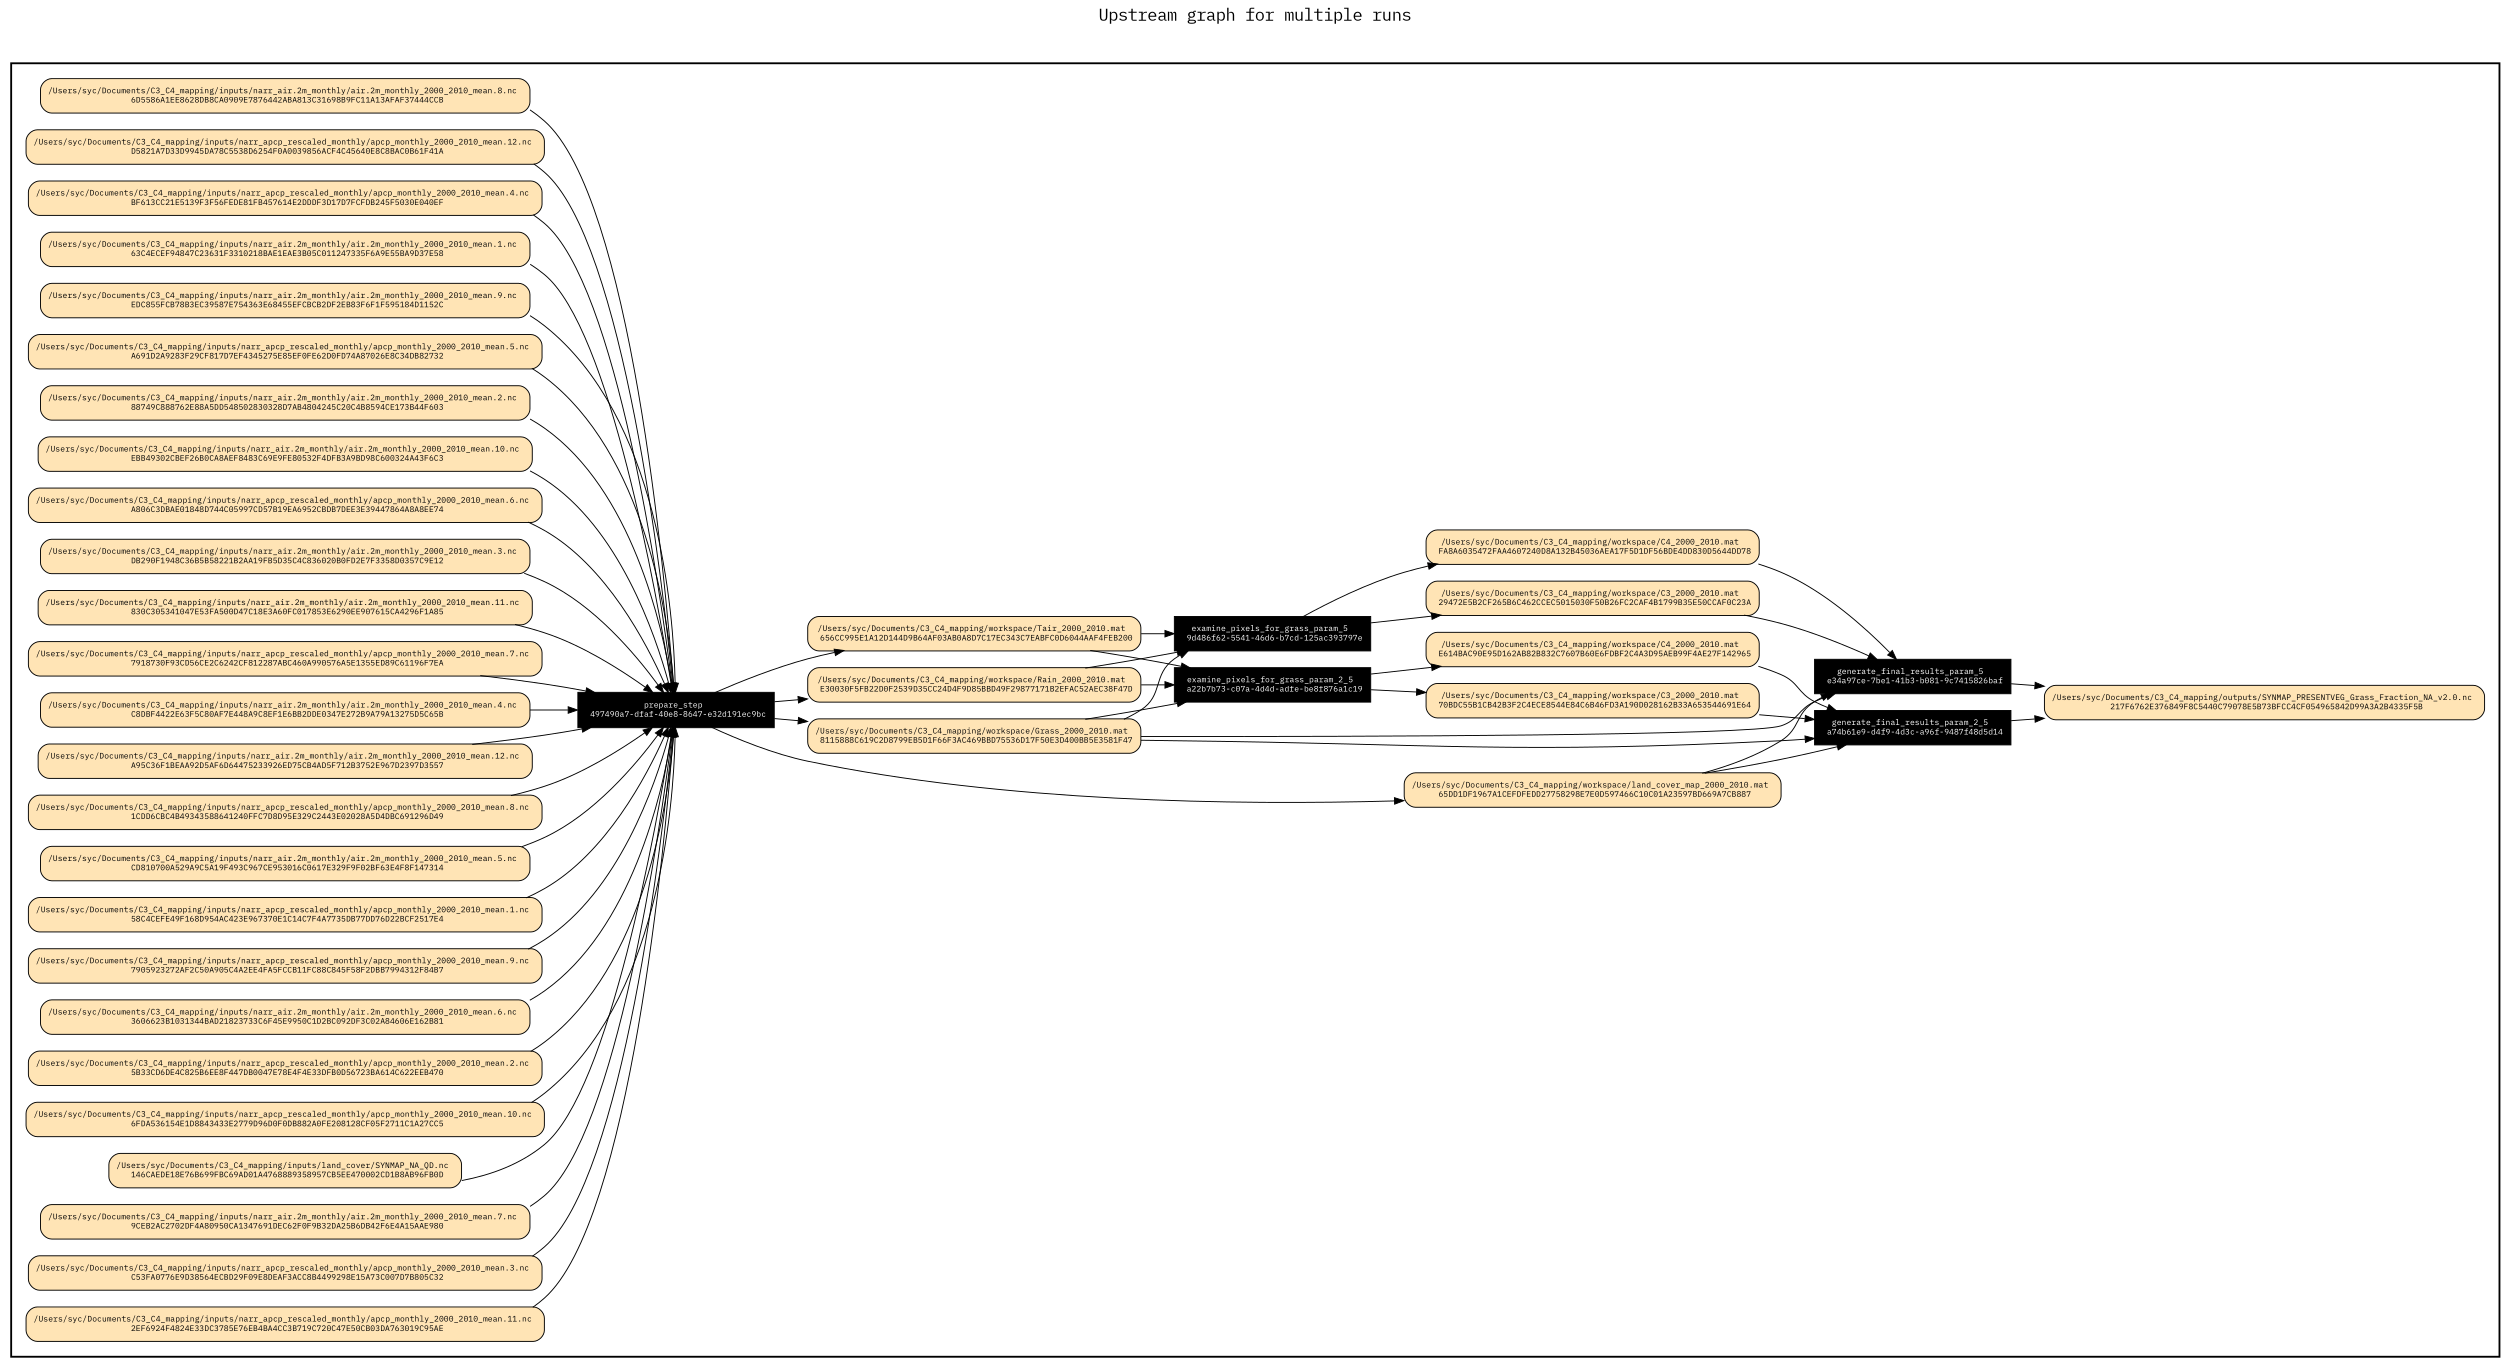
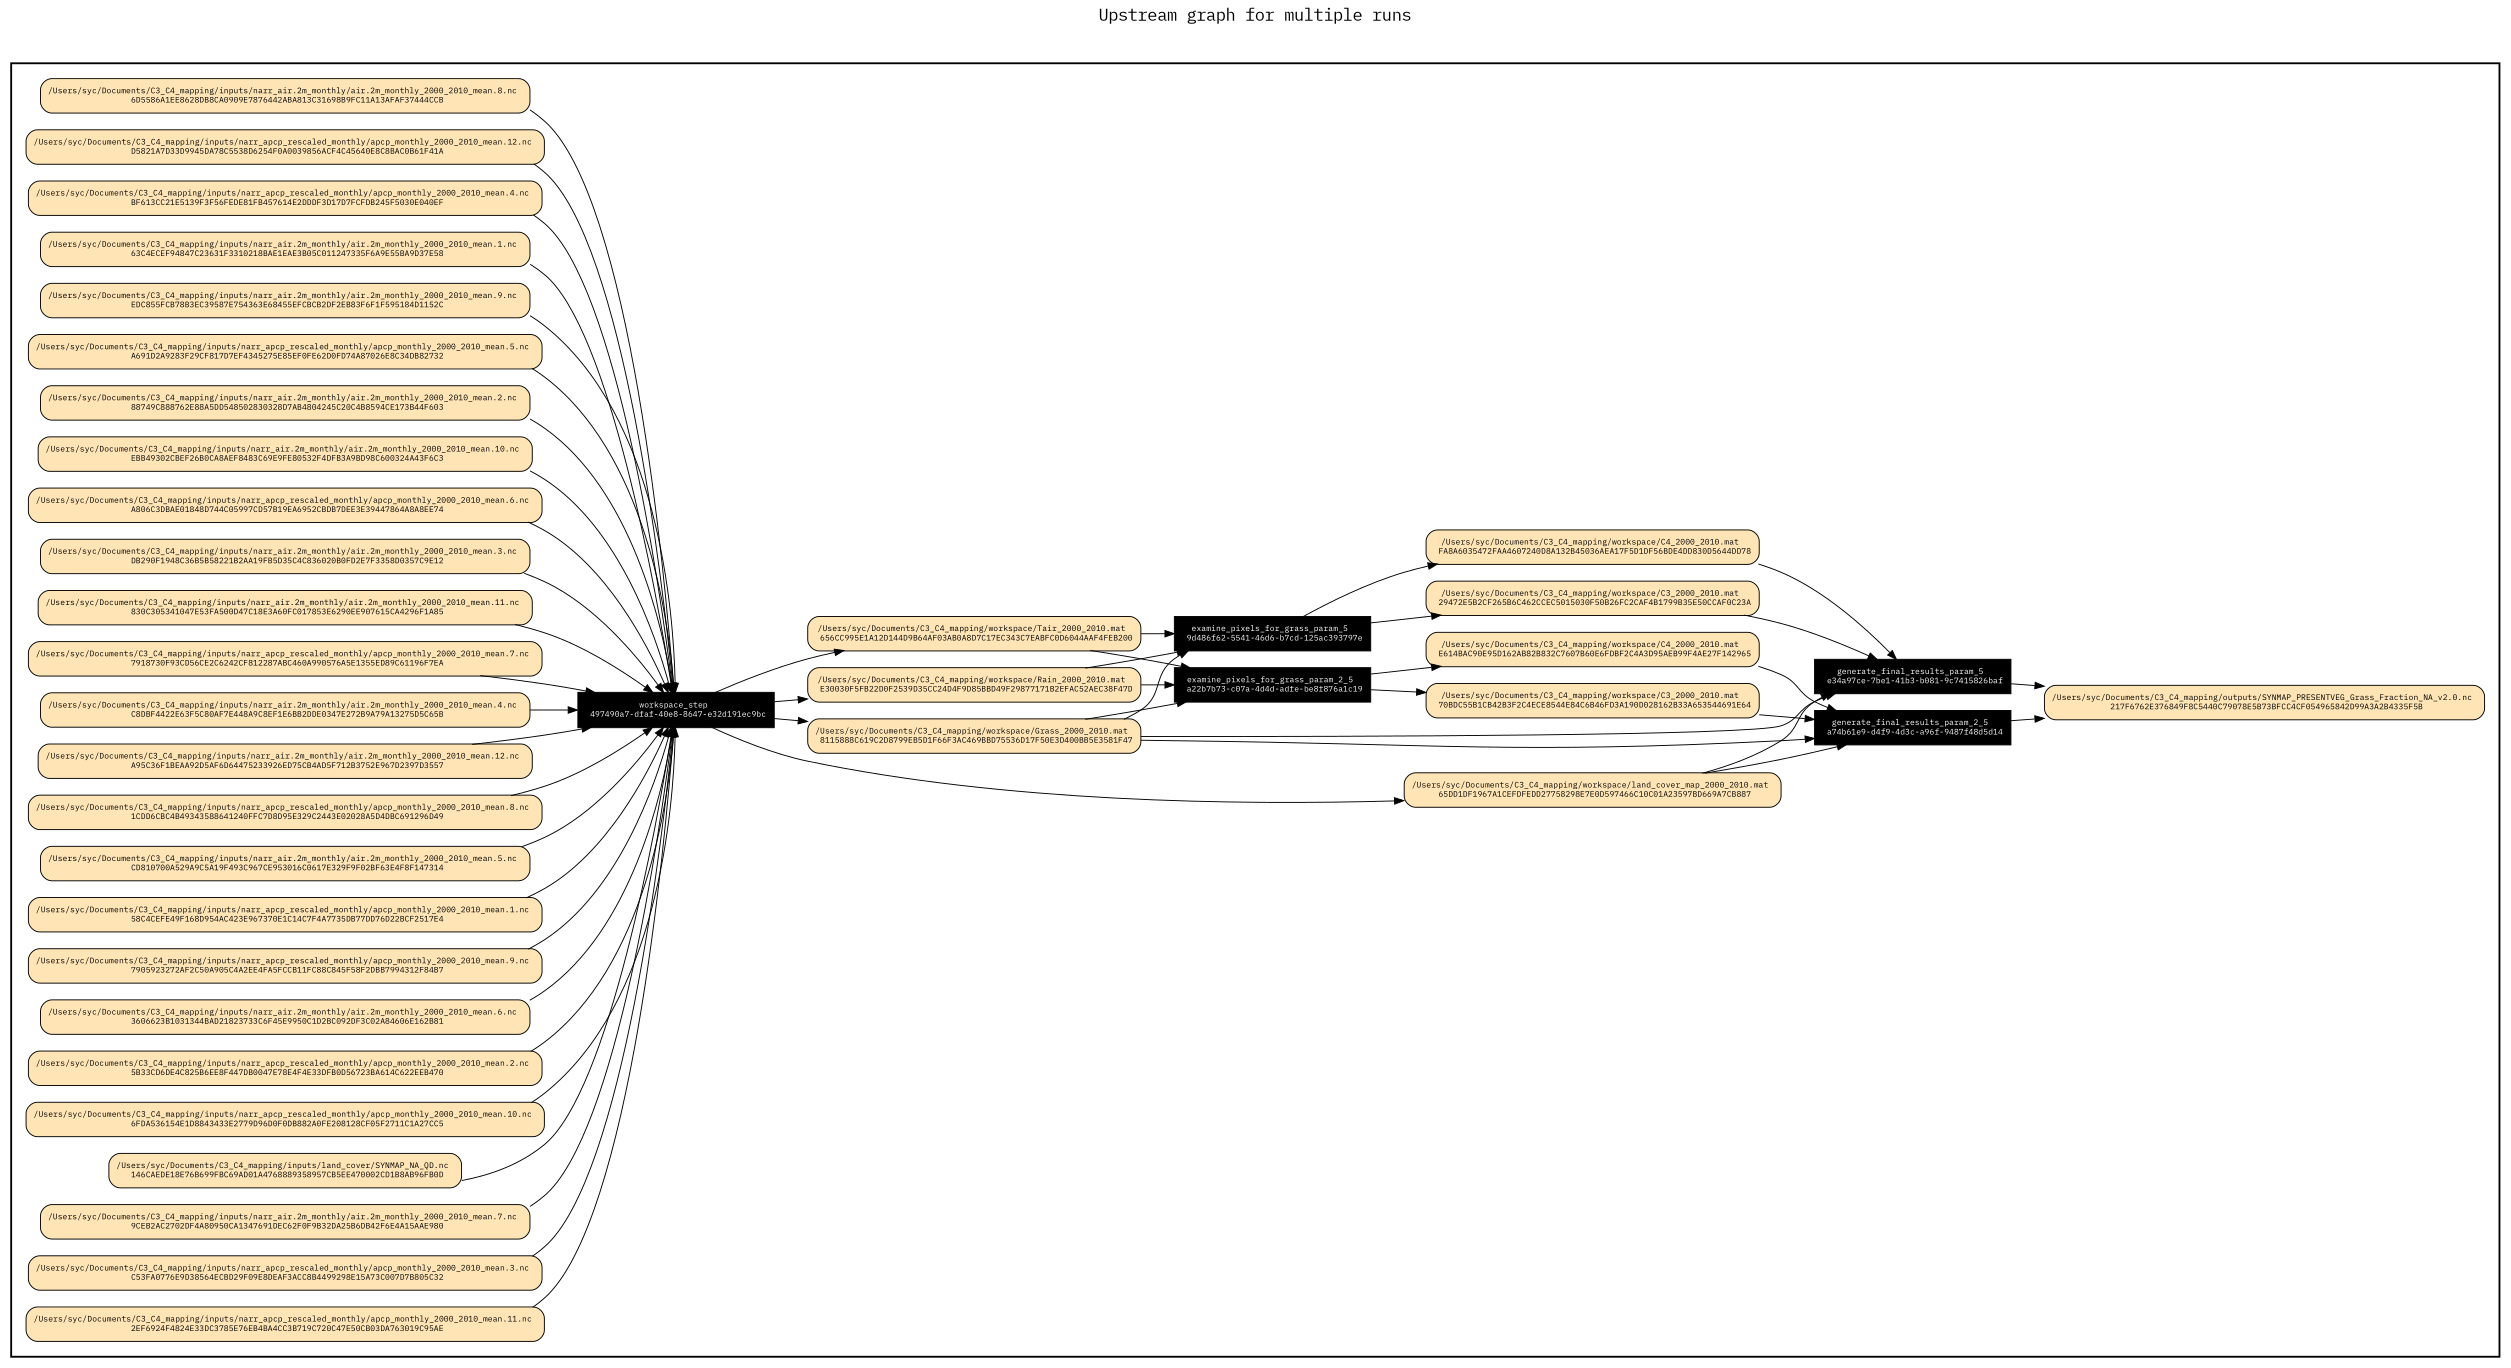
(676, 710) -> (676, 710)
